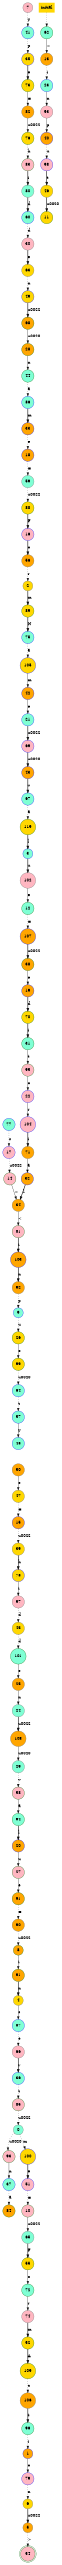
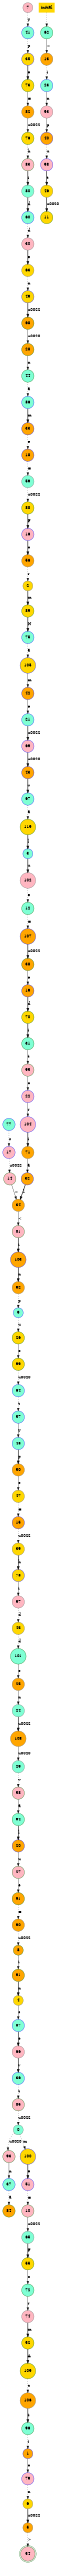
(28, 894) -> (28, 894)
none -> (18, 1455)
(18, 2037) -> (18, 2037)
